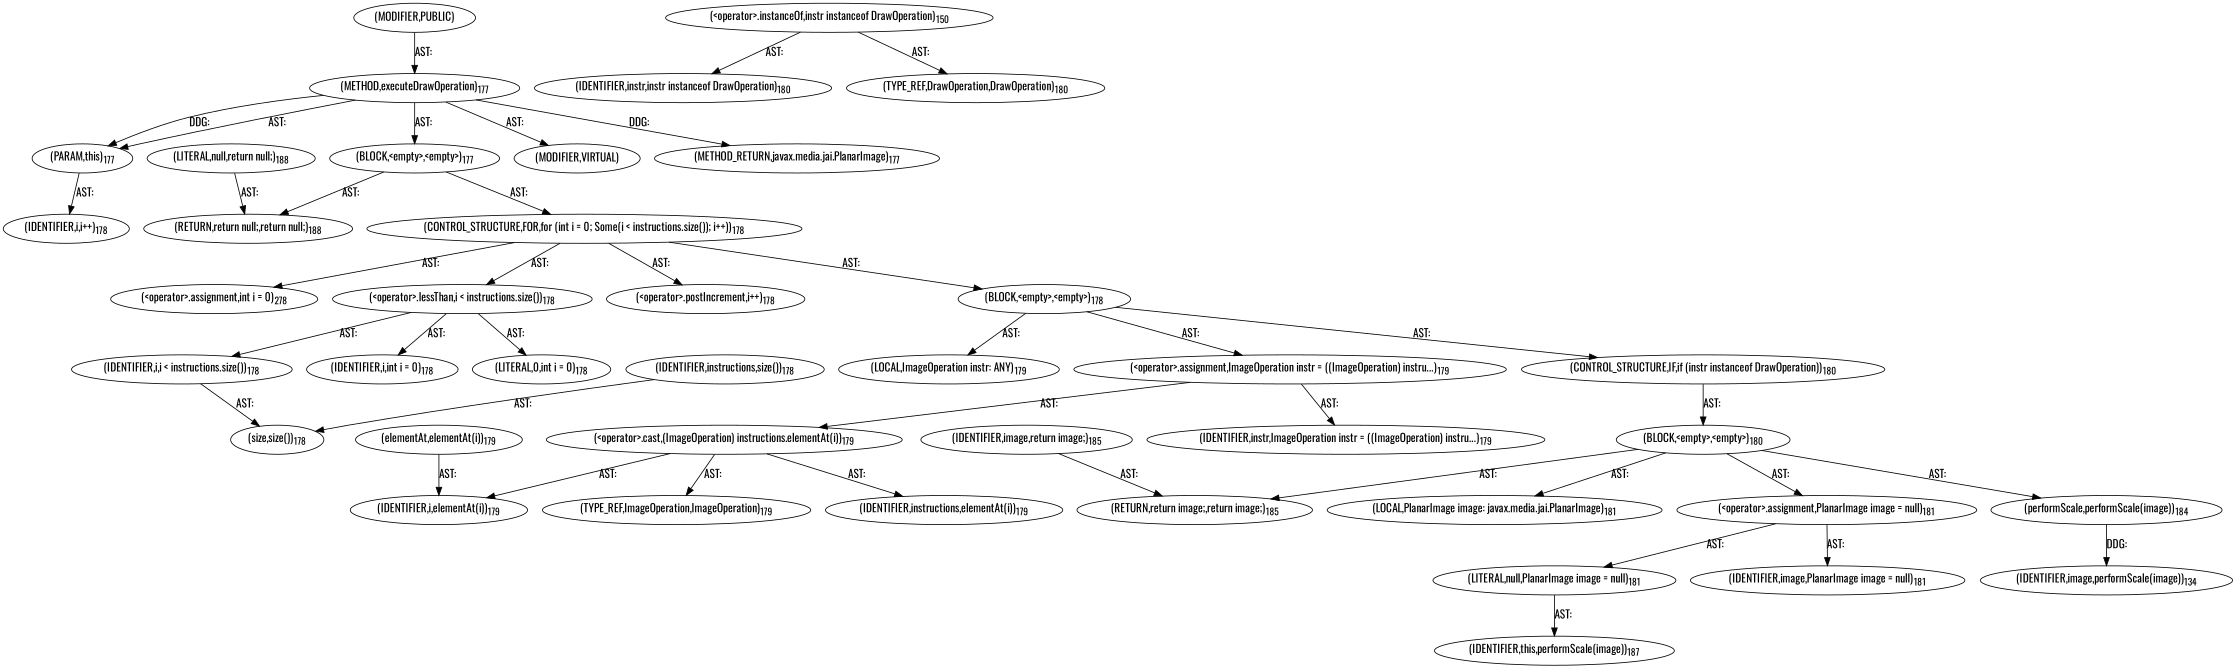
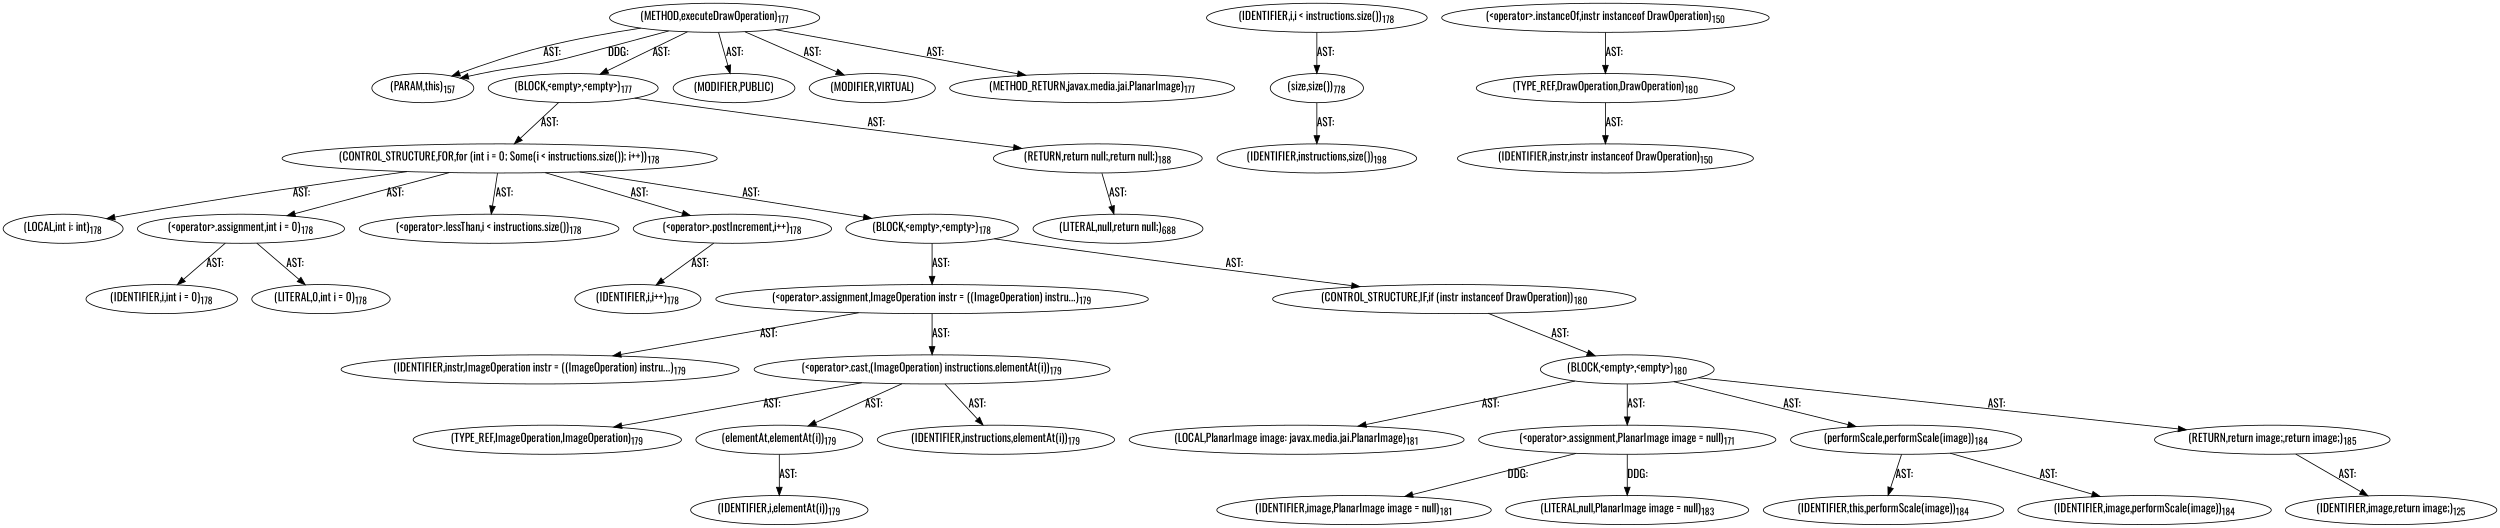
(415, 49) -> (723, 49)
(760, 51) -> (1605, 119)
(784, 87) -> (1706, 157)
(641, 123) -> (937, 53)
(109, 157) -> (450, 87)
(283, 157) -> (1169, 228)
(75, 190) -> (688, 262)
(239, 190) -> (1107, 190)
none -> (63, 229)
(281, 298) -> (308, 228)
(425, 332) -> (204, 261)
(499, 332) -> (278, 261)
(325, 333) -> none
(789, 368) -> (1380, 157)
(949, 369) -> none
(488, 403) -> (1317, 119)
(300, 439) -> (1340, 87)
(1095, 439) -> (2459, 509)
(1107, 473) -> (2328, 473)
(582, 475) -> (859, 403)
(1929, 509) -> (1730, 439)
(1716, 545) -> (1639, 475)
(1837, 545) -> (1519, 475)
(2118, 545) -> (2050, 475)
(1635, 579) -> (1708, 509)
(2191, 579) -> (2229, 509)
(1554, 611) -> (1896, 471)
(1634, 649) -> (1963, 509)
